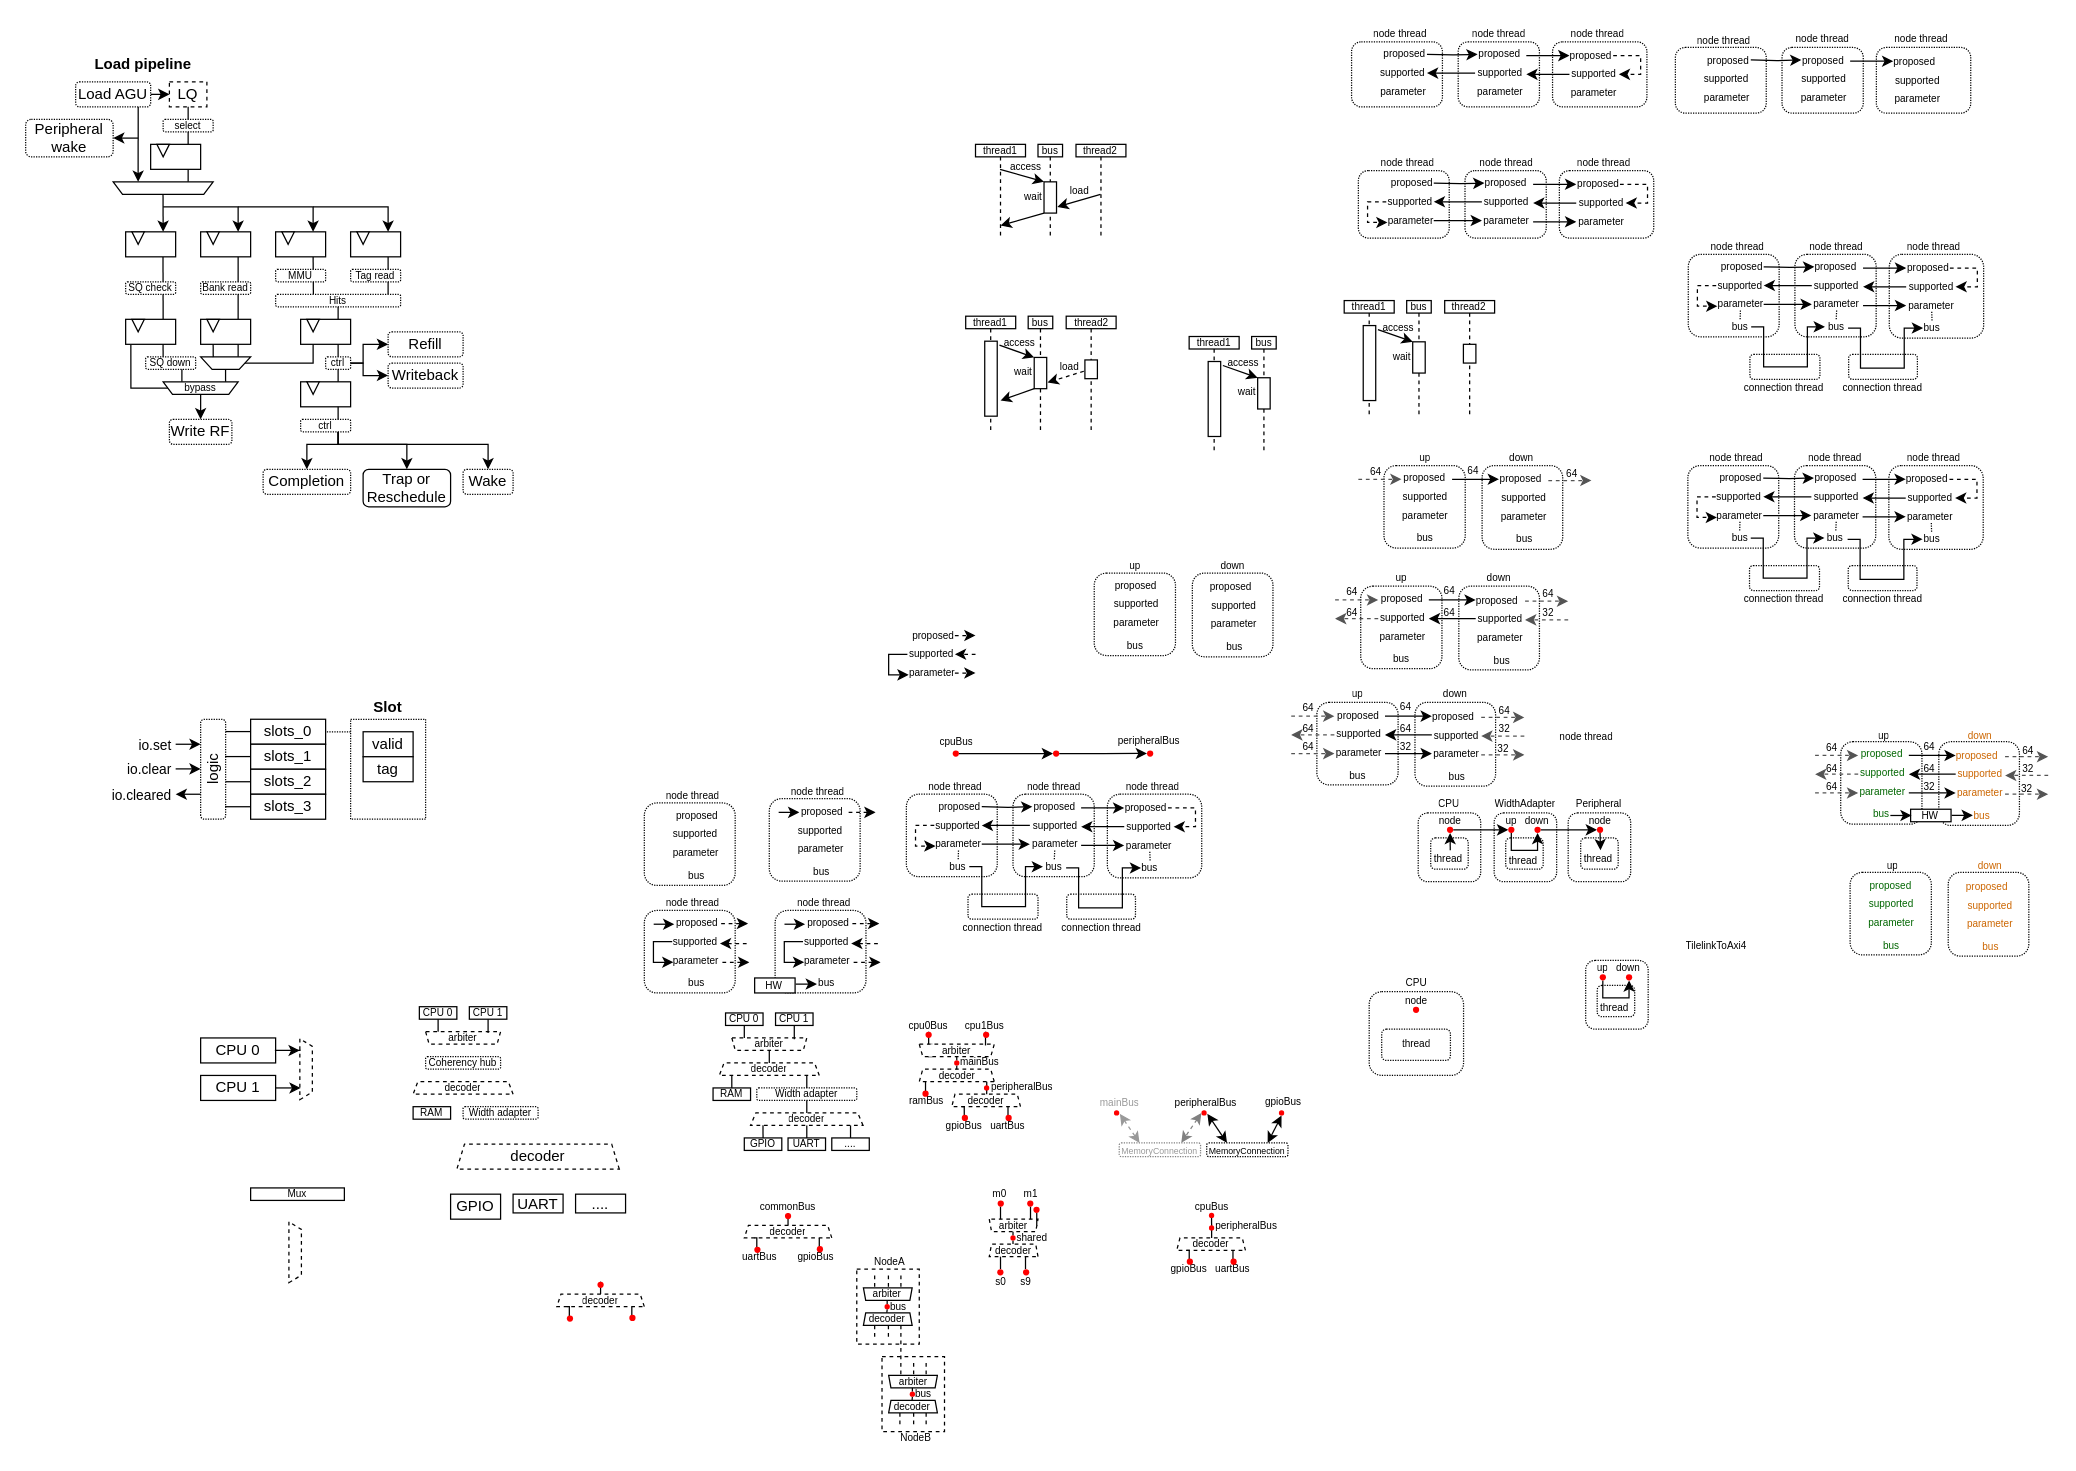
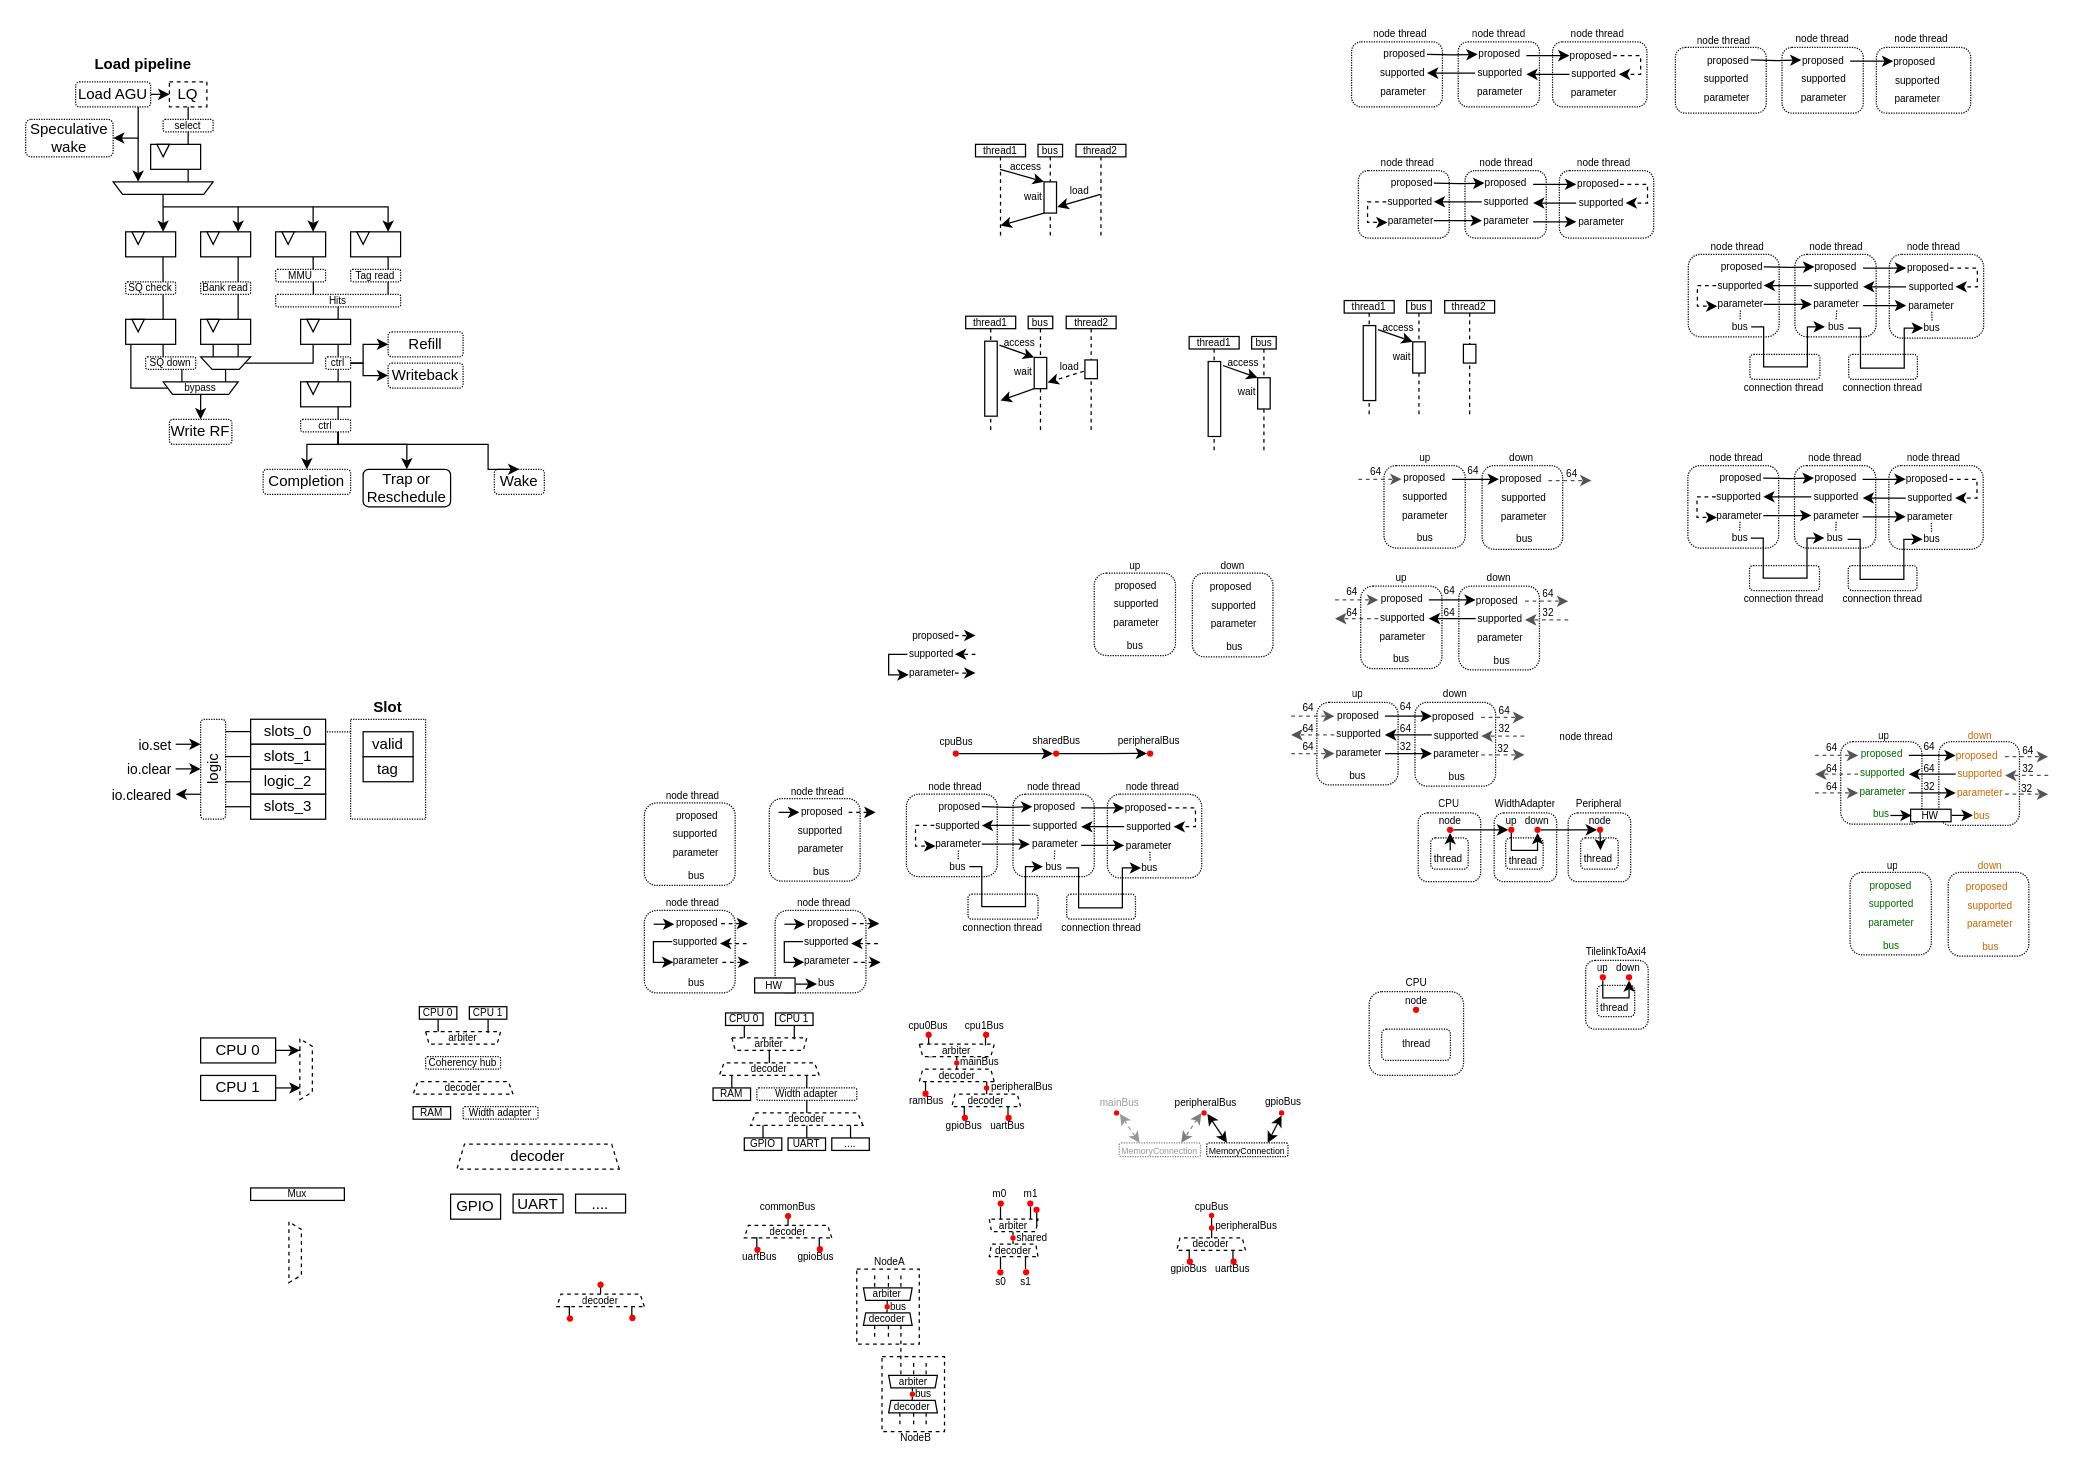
(69, 138) -> (69, 138)
(488, 482) -> (519, 482)
none -> (1057, 741)
(288, 782) -> (288, 782)
(1717, 945) -> (1617, 951)
(1026, 1282) -> (1026, 1282)
